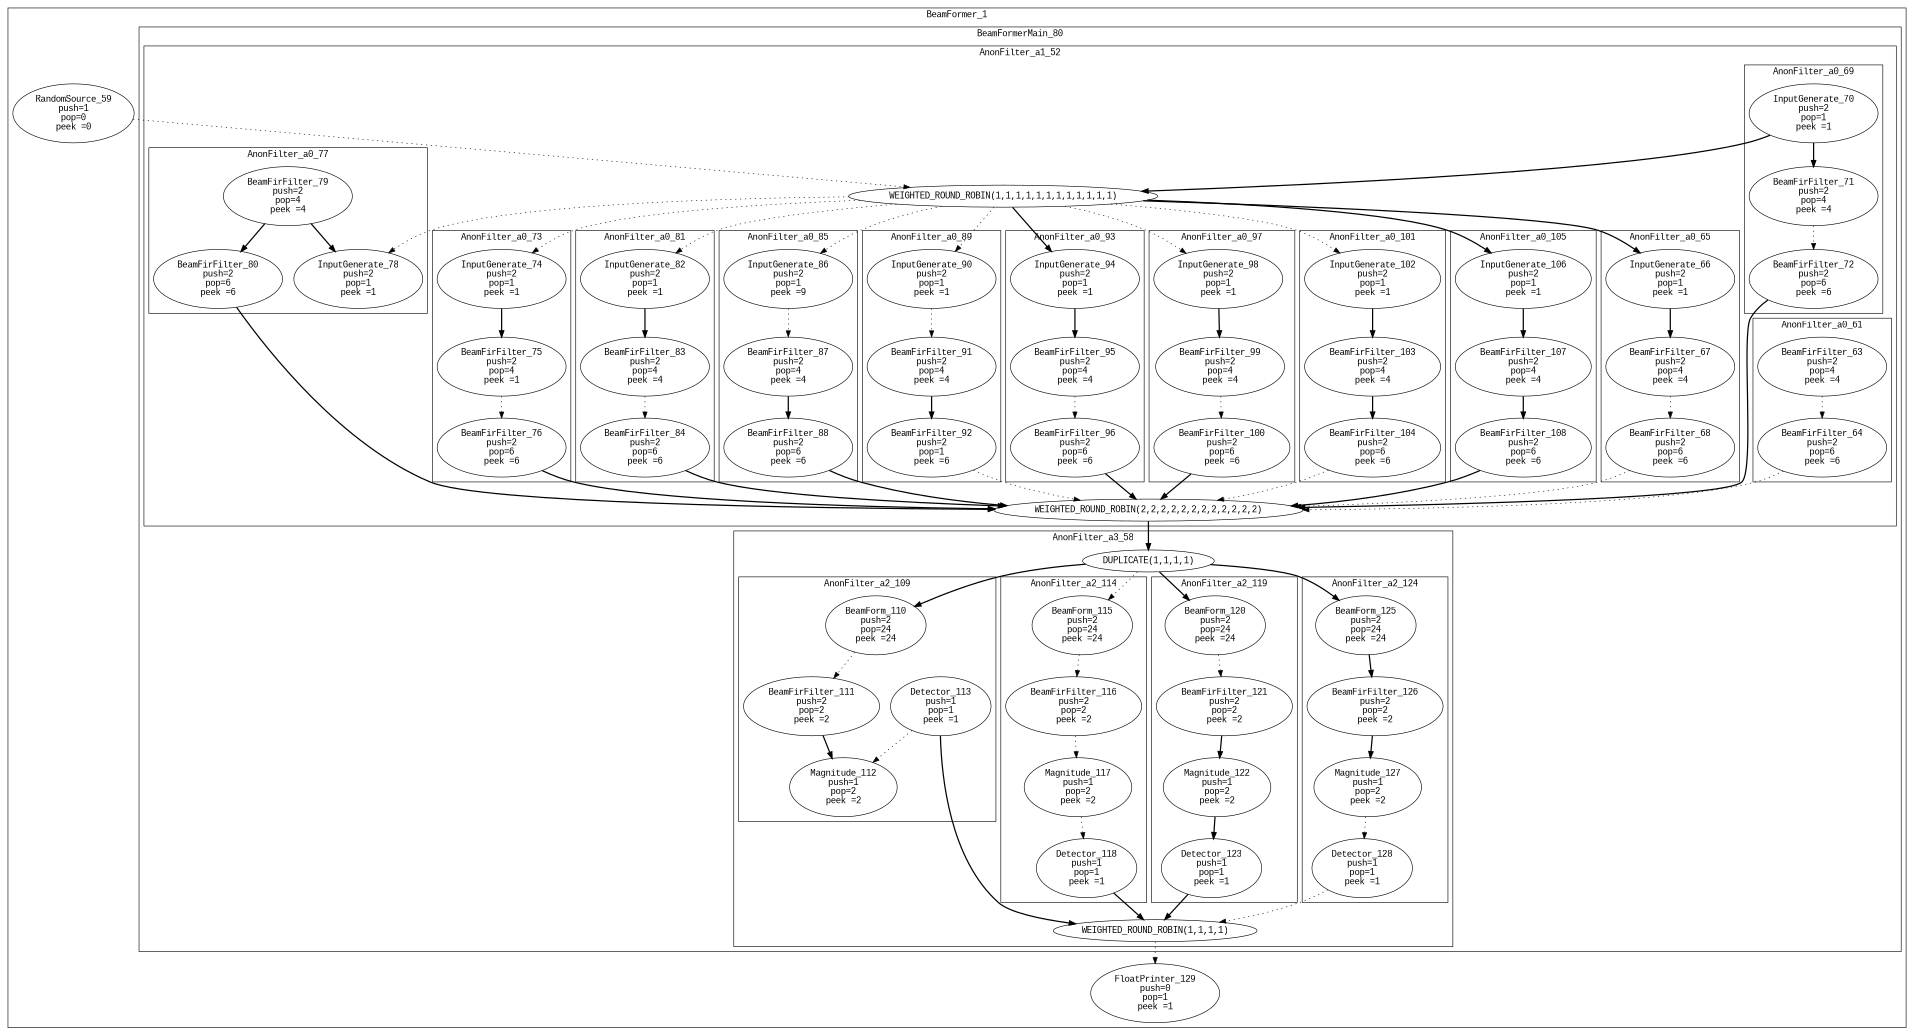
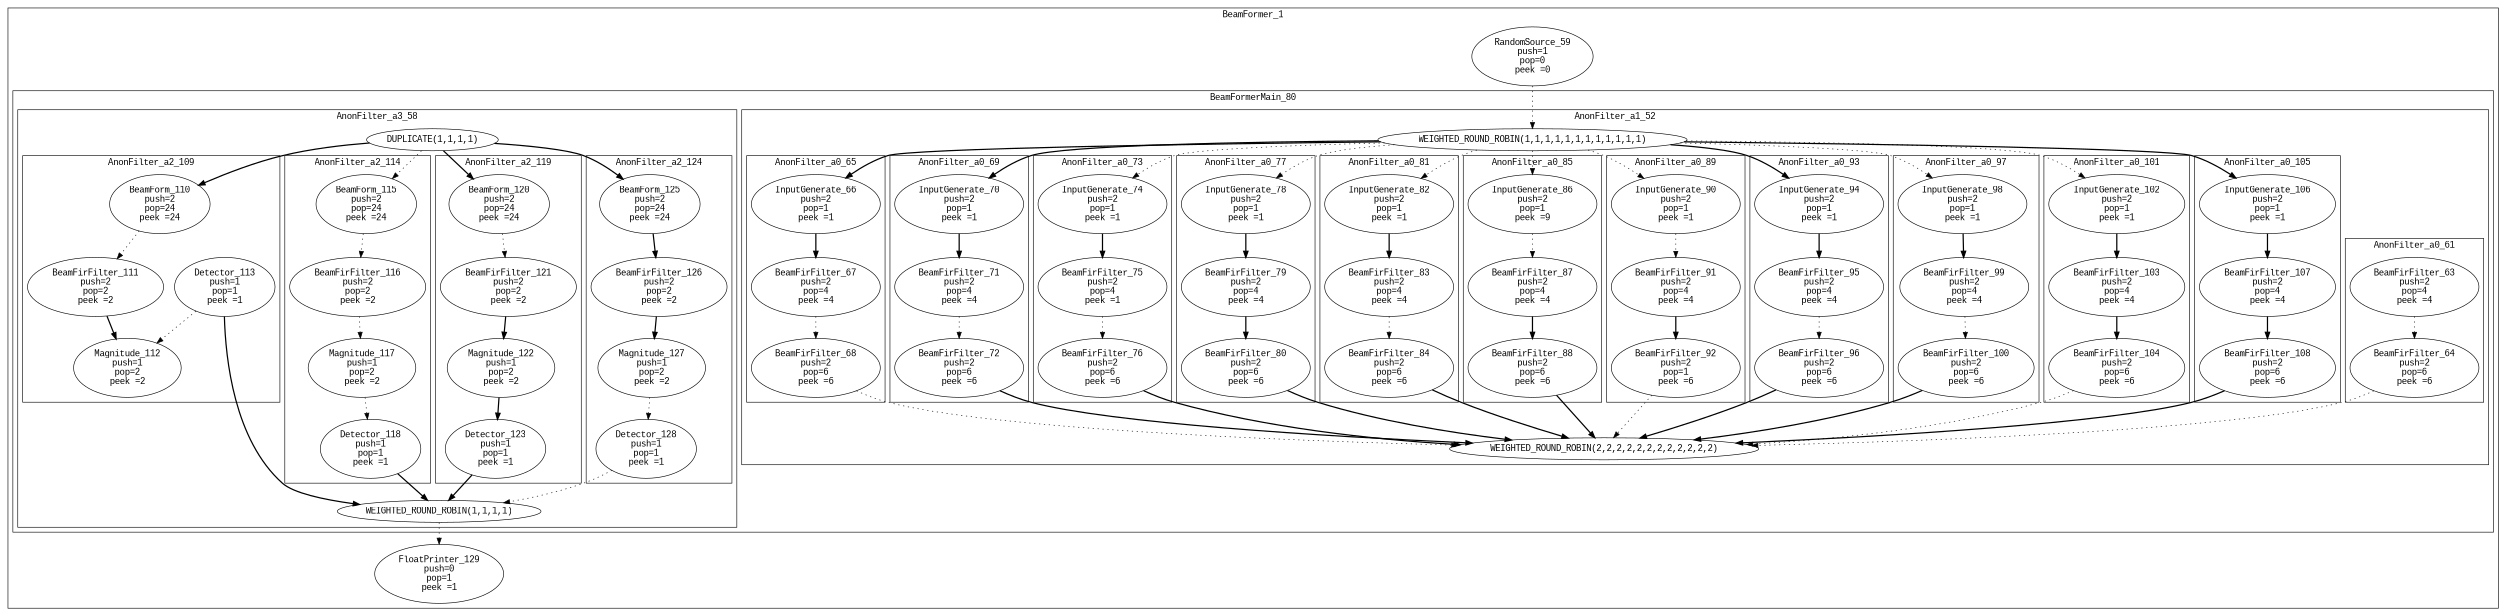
(1461, 175) -> (1184, 144)
(321, 235) -> (1246, 242)
(1148, 535) -> none
